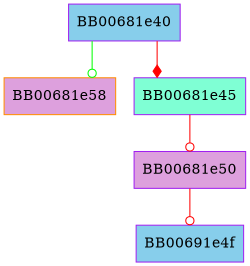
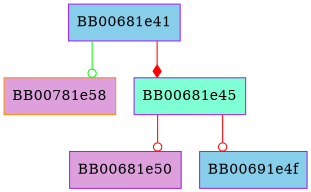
(124, 23) -> (124, 23)
(60, 96) -> (60, 96)
(190, 203) -> (223, 129)
